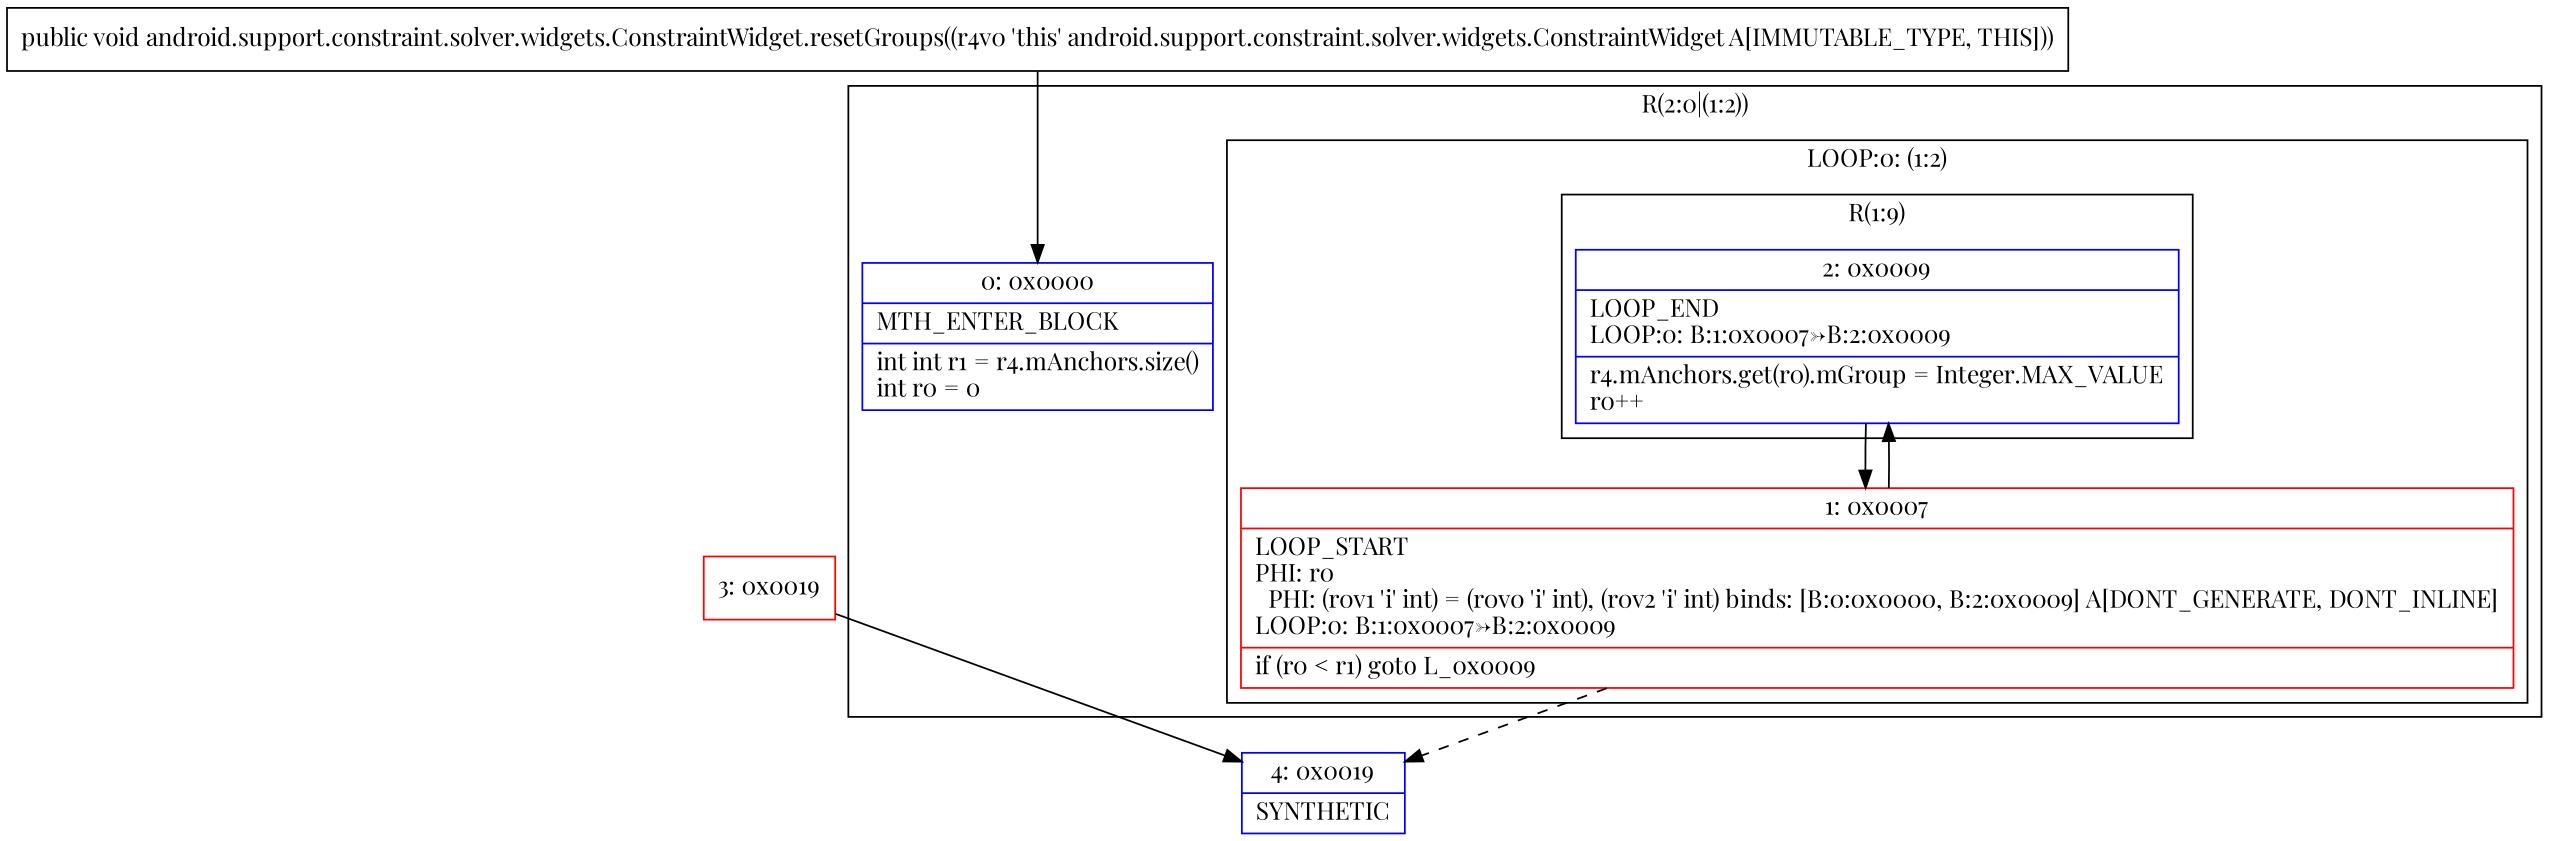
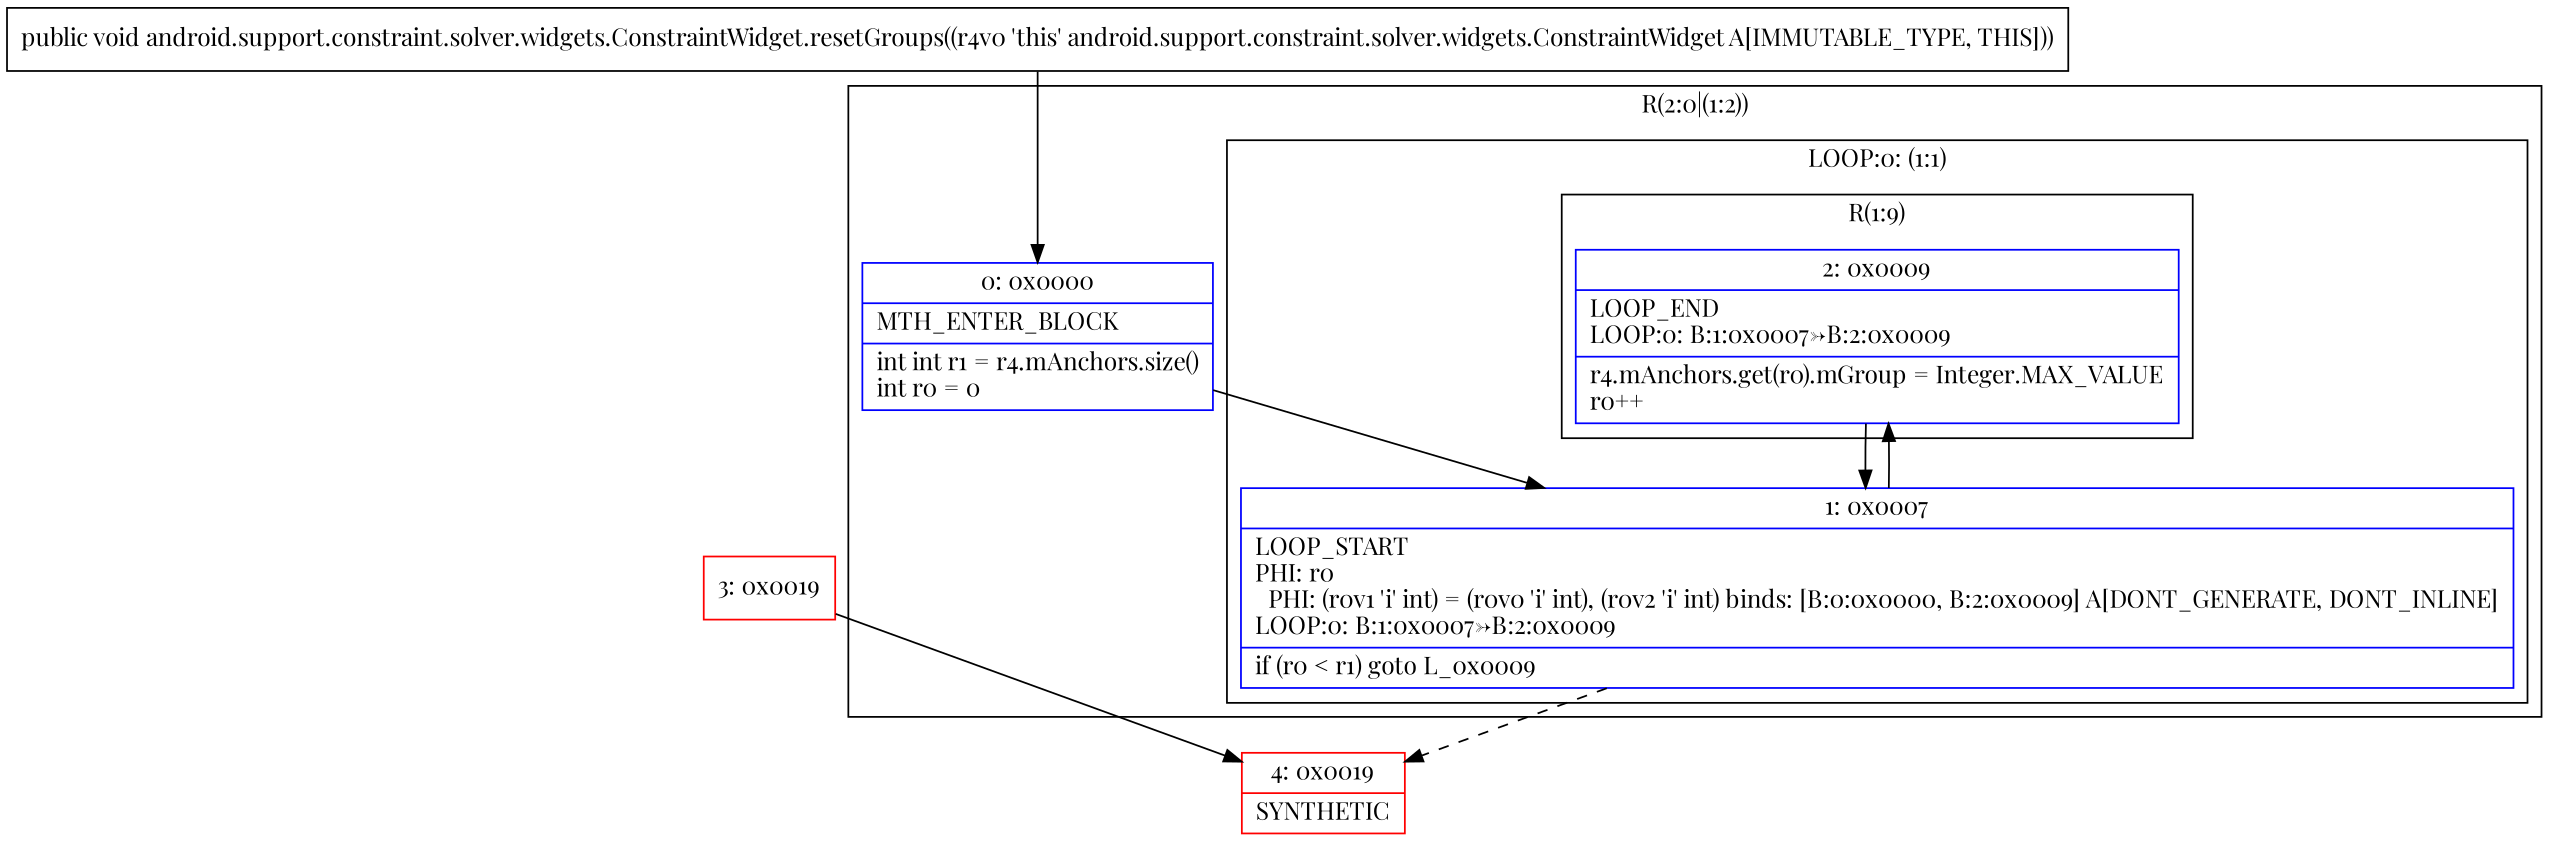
(1877, 160) -> (1877, 160)
none -> (1370, 436)
(1877, 588) -> (1877, 588)
(1323, 793) -> (1323, 793)
